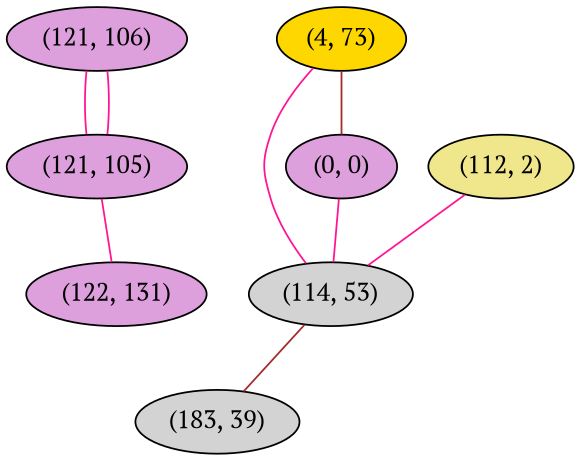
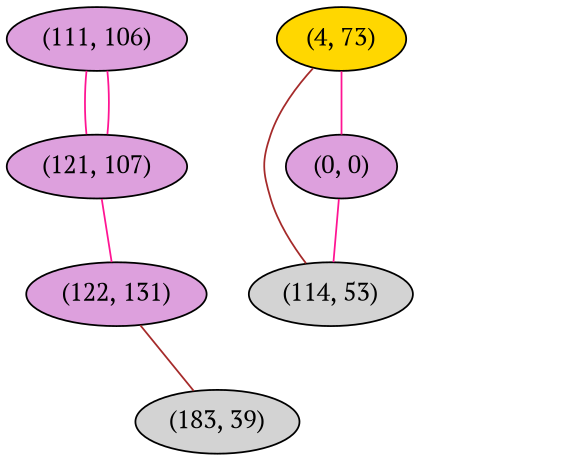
(97, 39) -> (97, 39)
(342, 103) -> (342, 103)
(264, 164) -> (264, 164)
(97, 167) -> (97, 167)
(501, 167) -> none
(274, 358) -> (167, 358)
